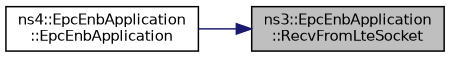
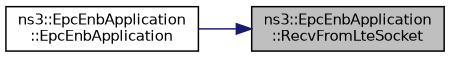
(102, 29) -> (102, 29)
